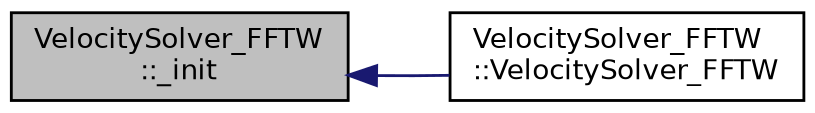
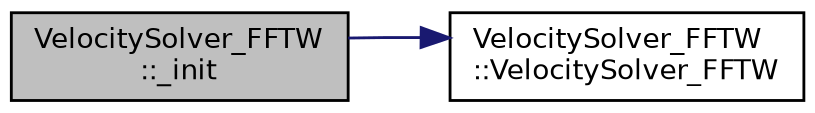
(413, 76) -> (385, 38)
